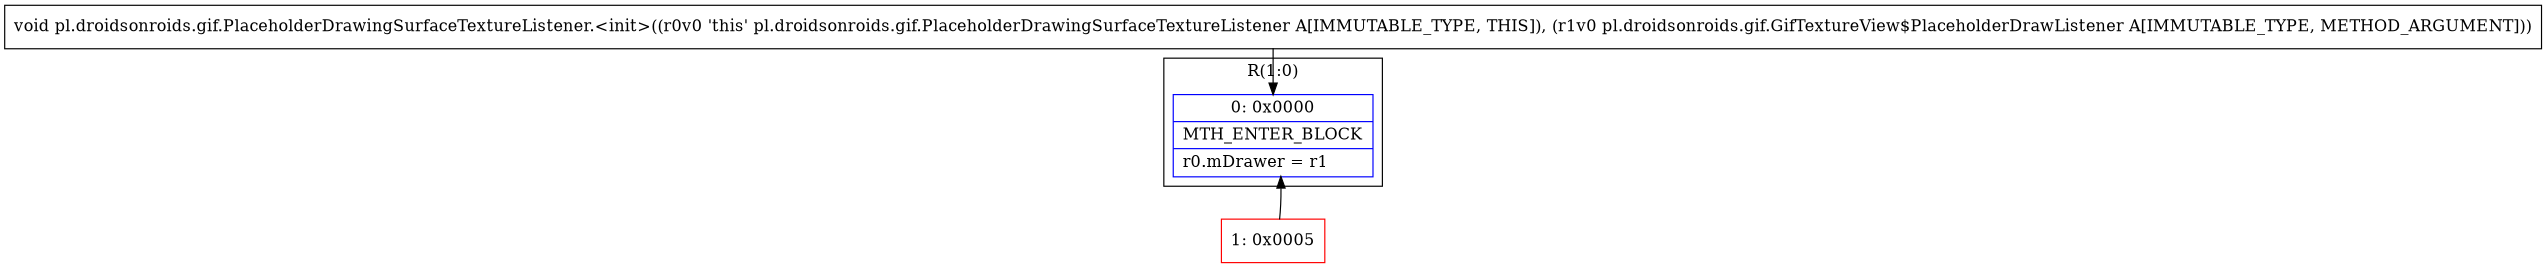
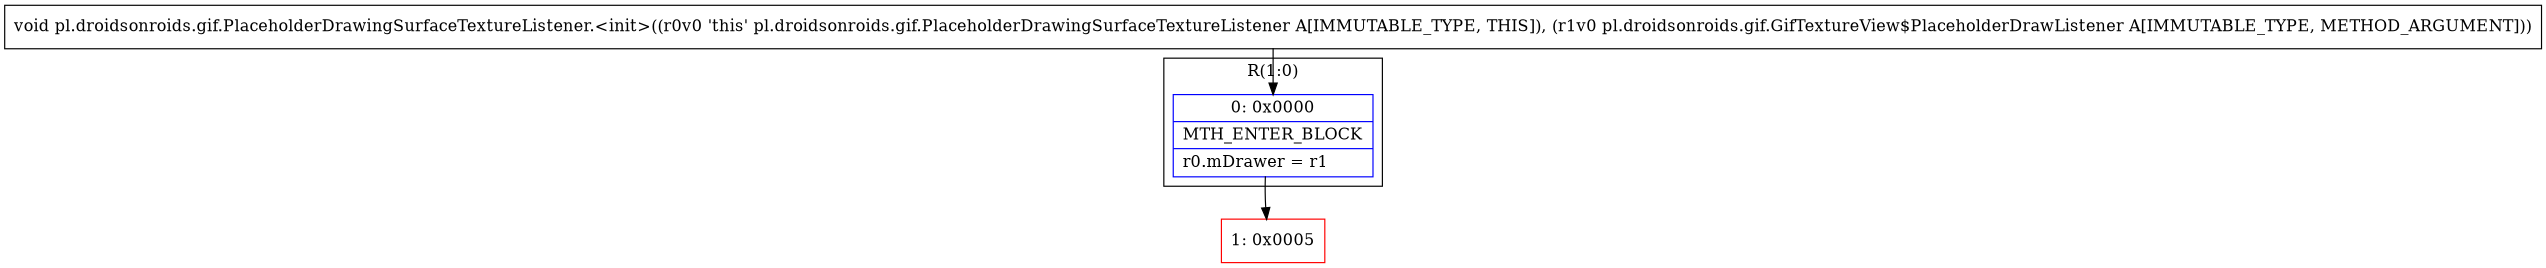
(1281, 204) -> (1265, 194)
